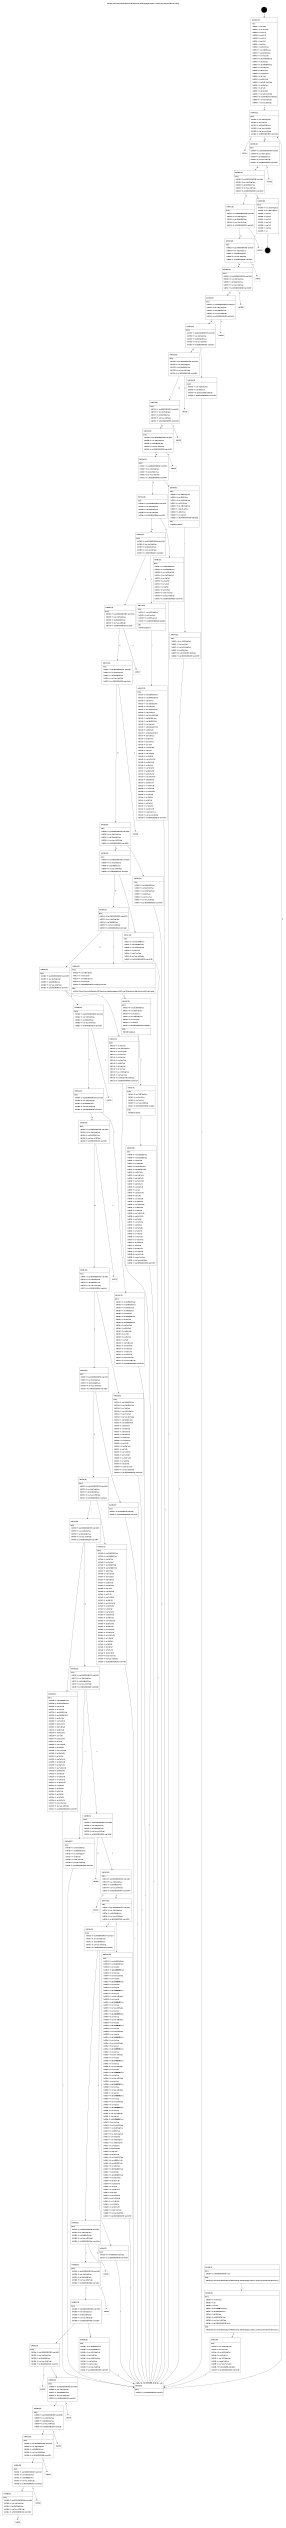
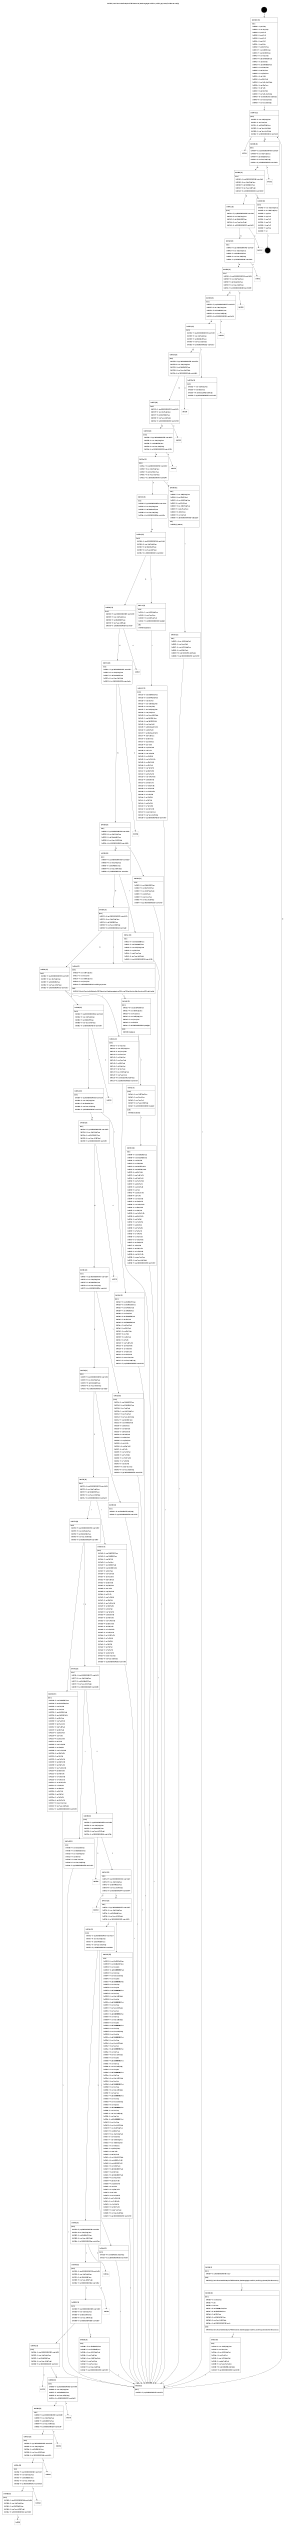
(168, 579) -> none
